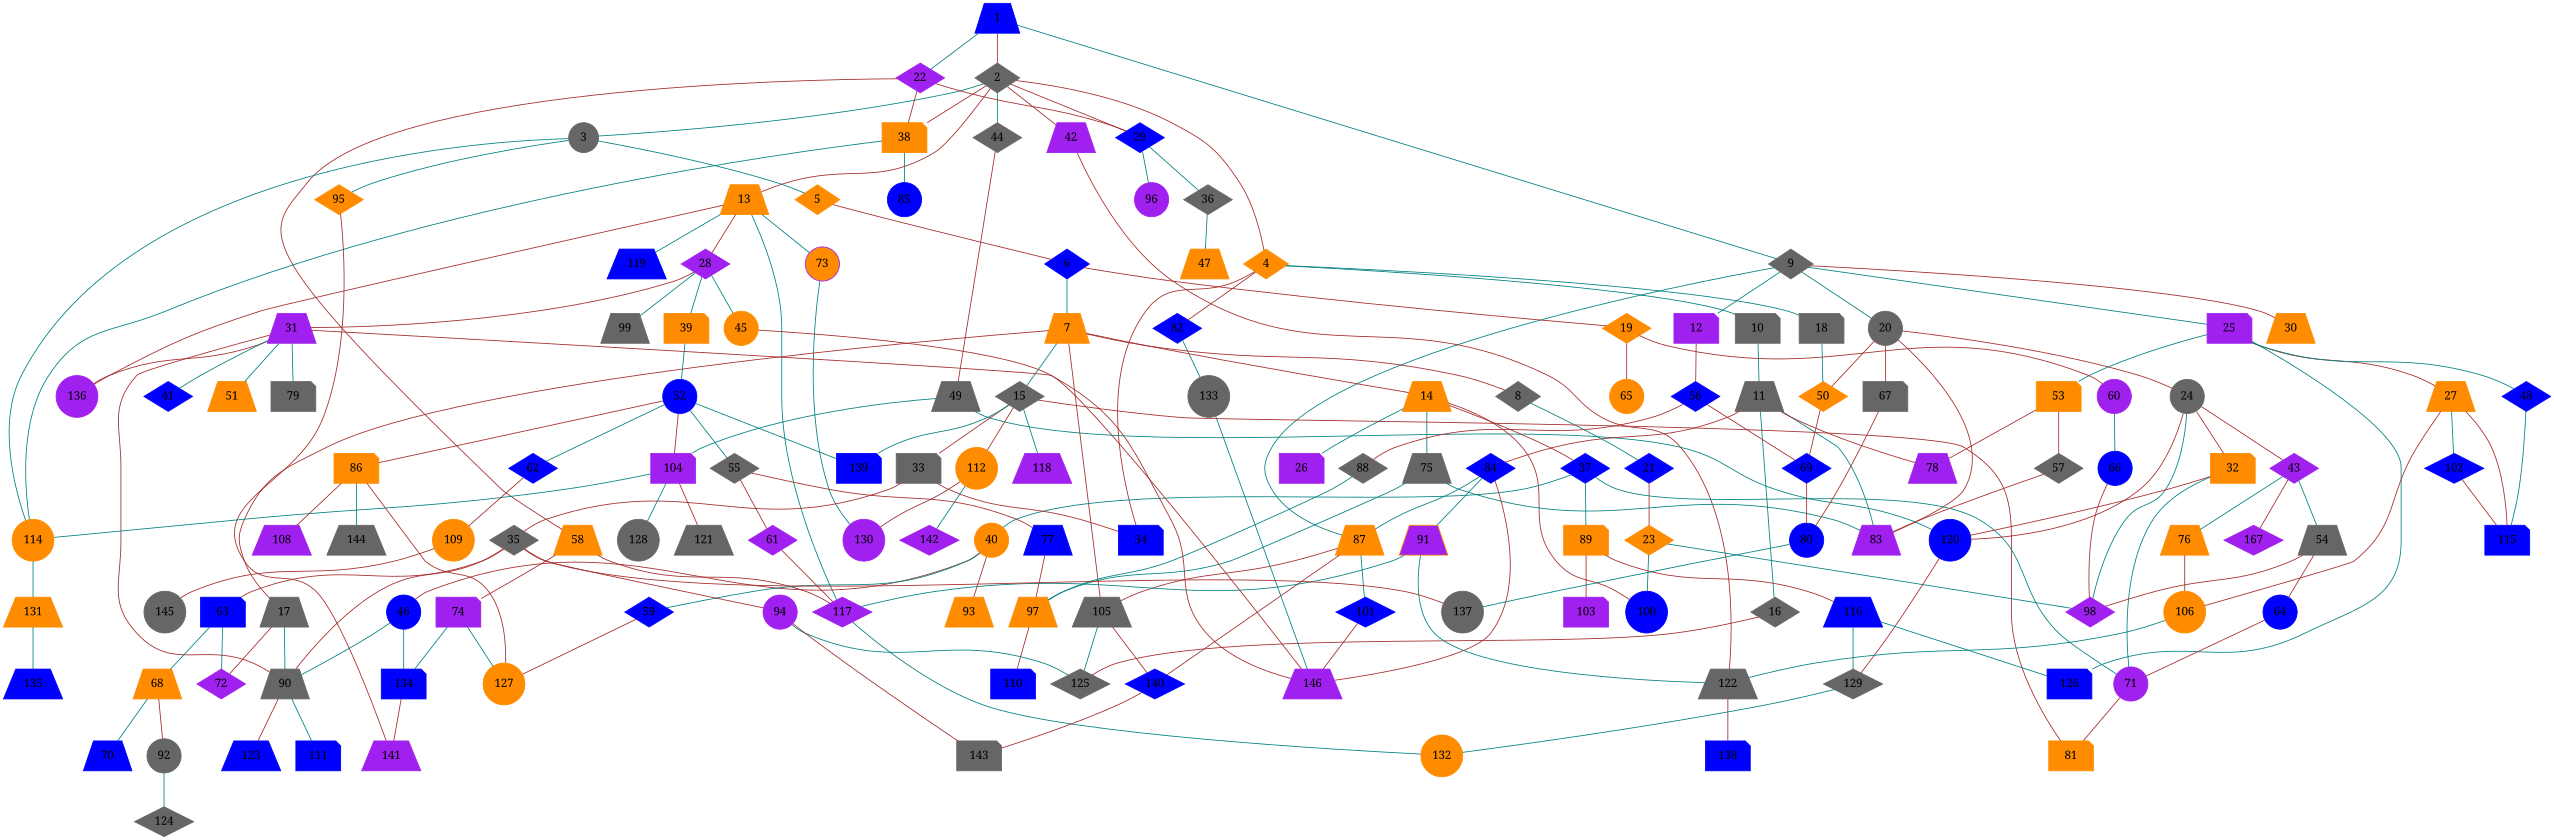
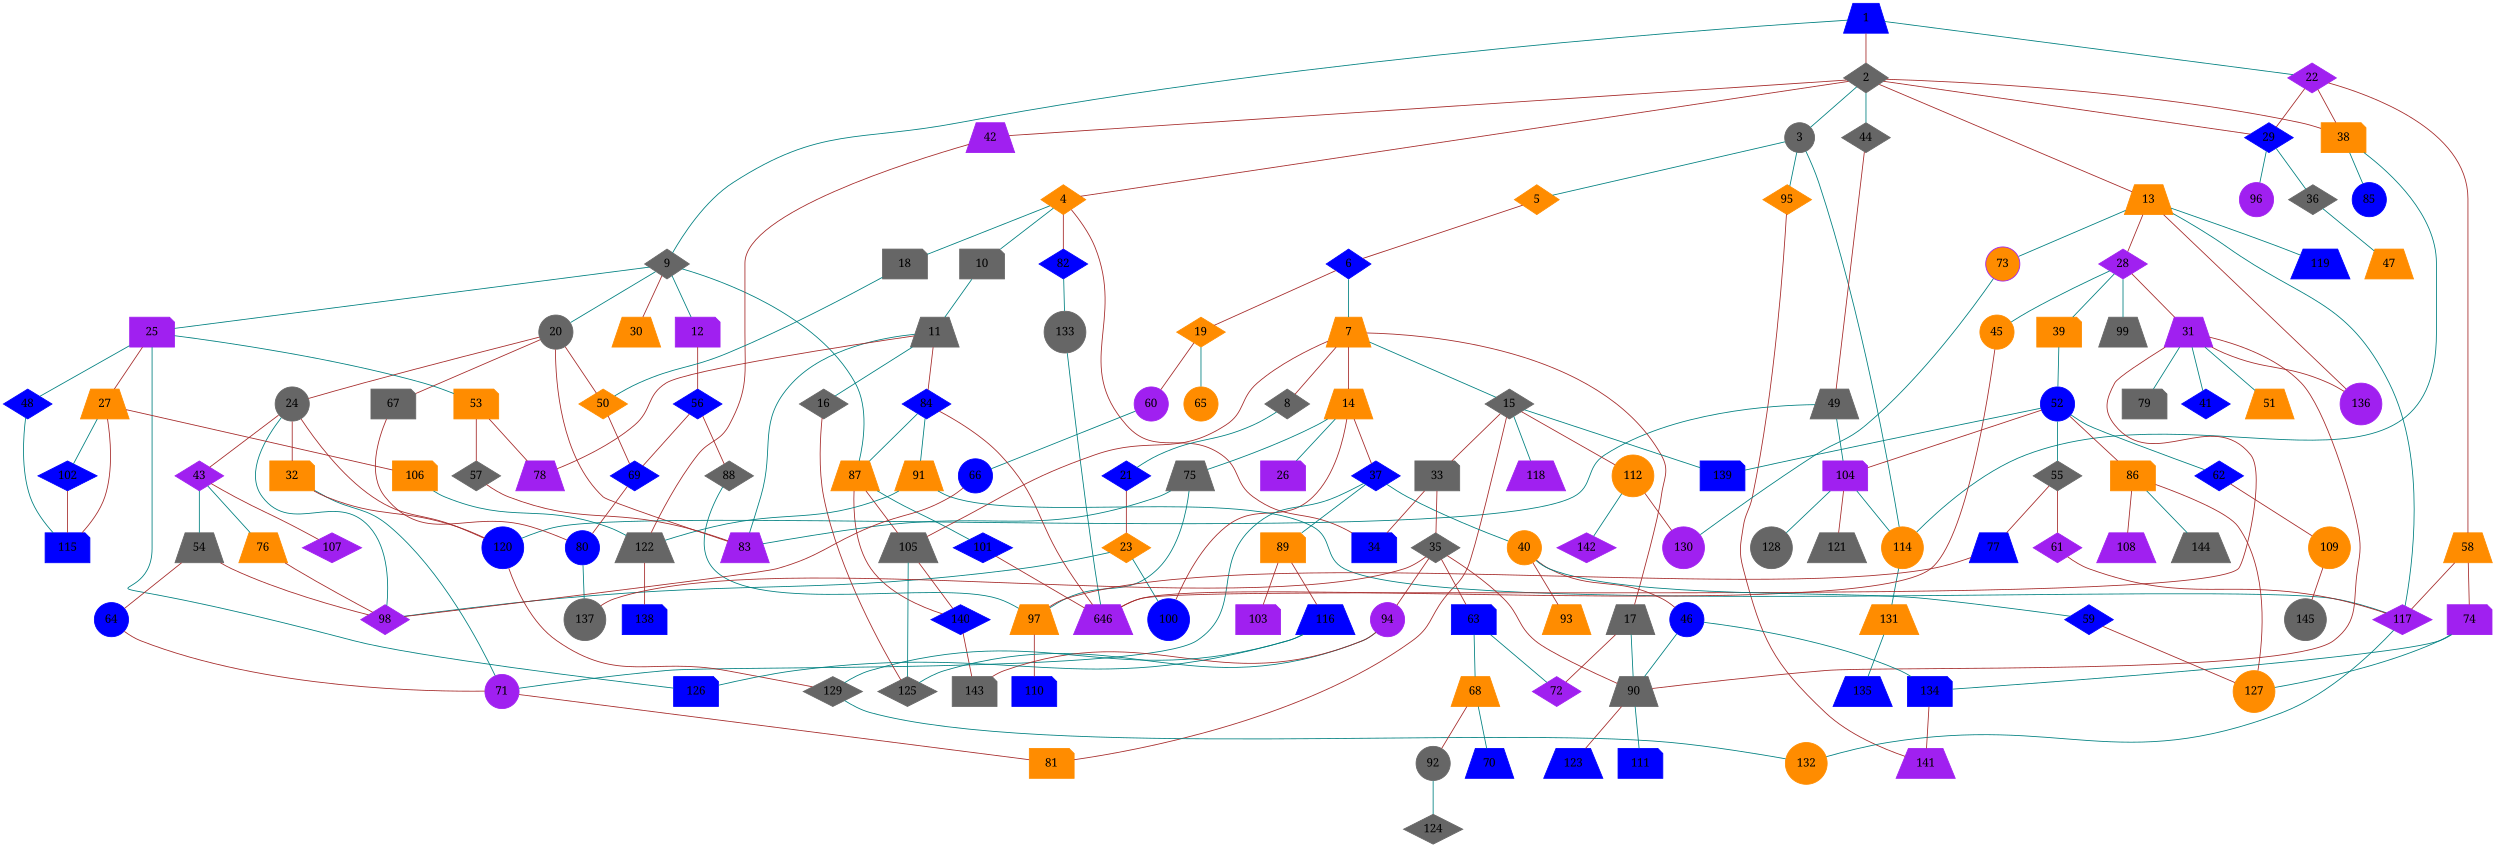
(1627, 361) -> (1201, 367)
(1424, 540) -> (919, 476)
(2254, 540) -> (332, 548)
(2185, 573) -> (329, 588)
(2185, 612) -> (415, 476)
(1312, 684) -> (1103, 620)
